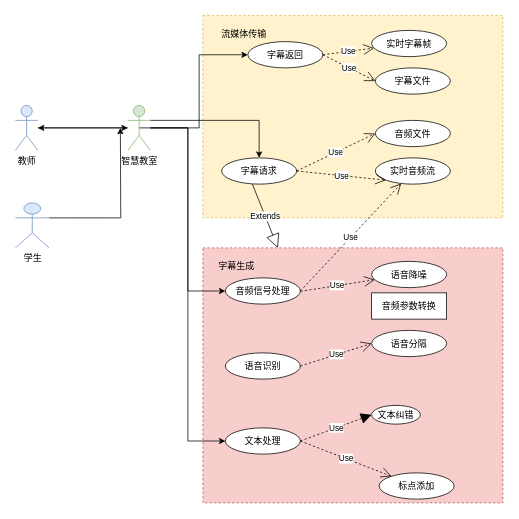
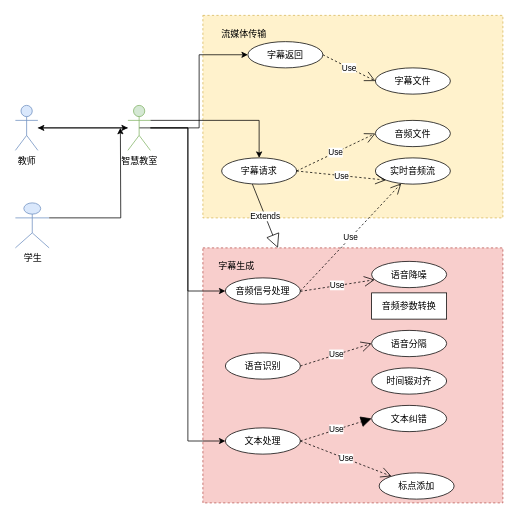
(409, 44) -> none
(348, 51) -> none
none -> (409, 381)
(396, 415) -> (409, 419)
